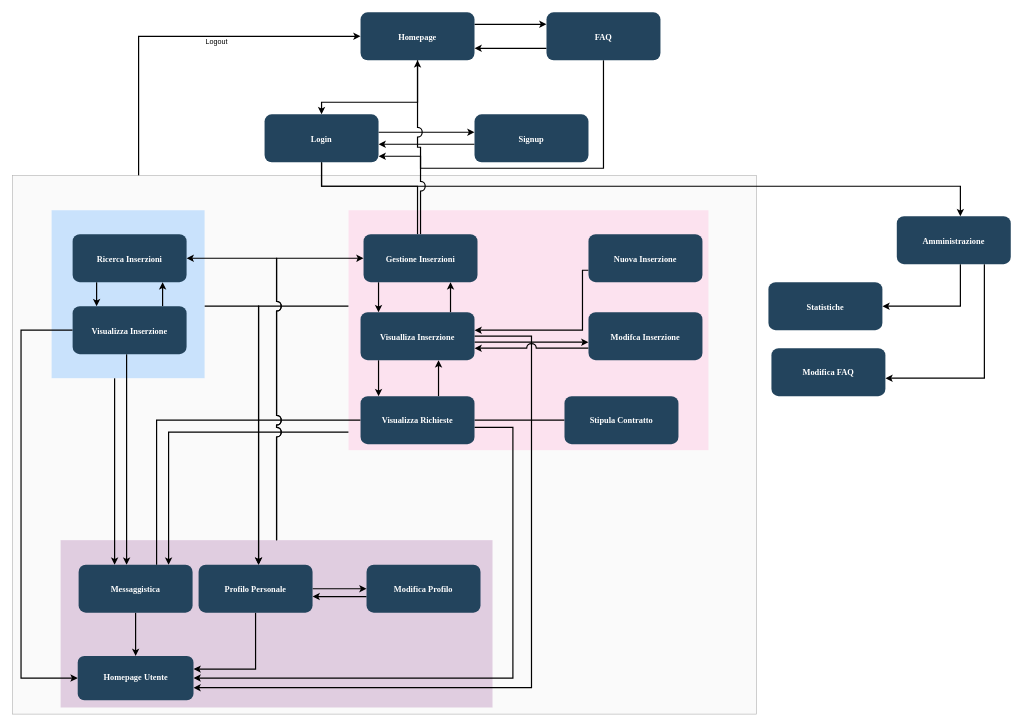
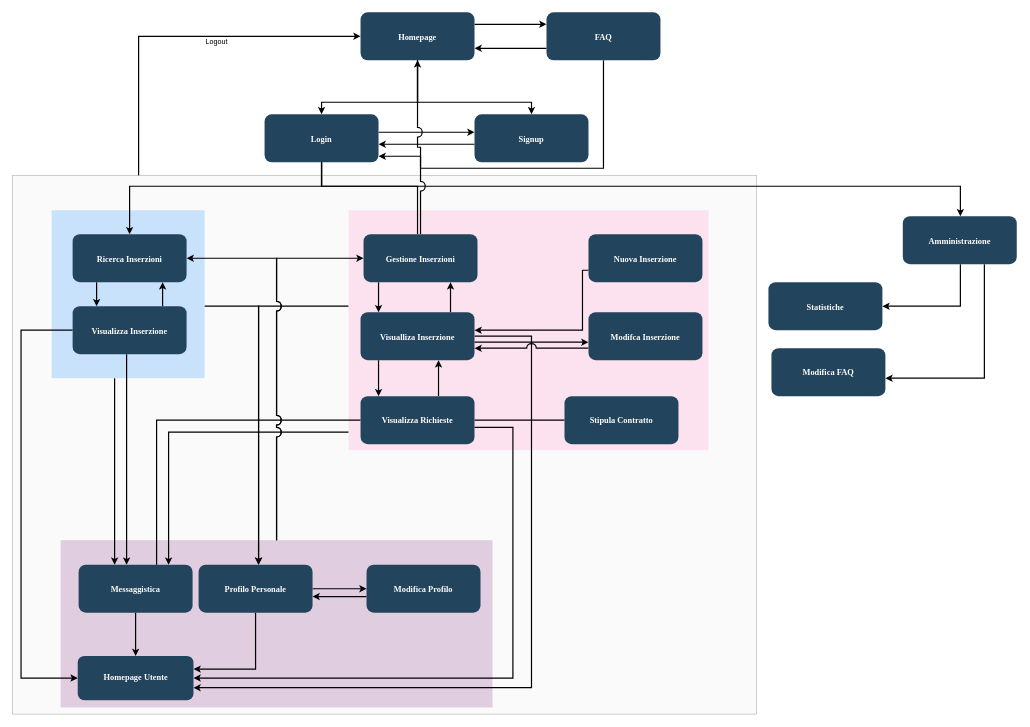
none -> (478, 102)
none -> (203, 186)
(954, 240) -> (960, 240)
